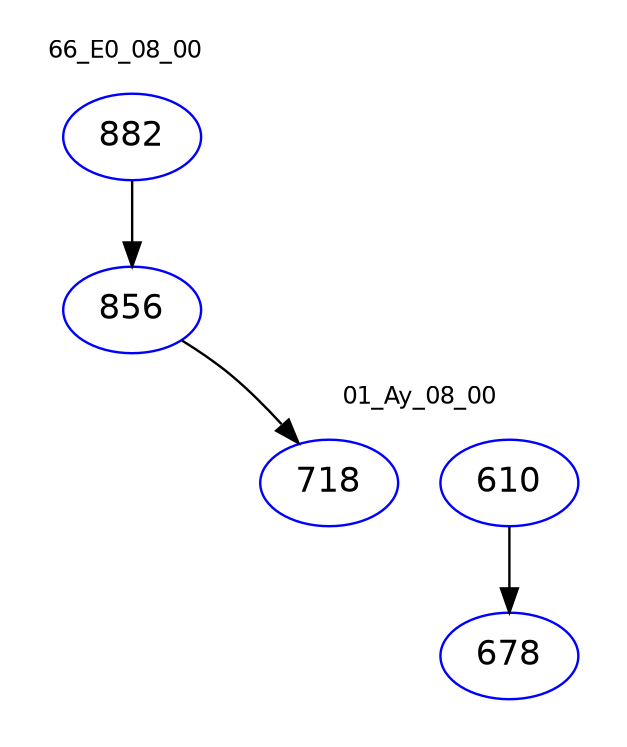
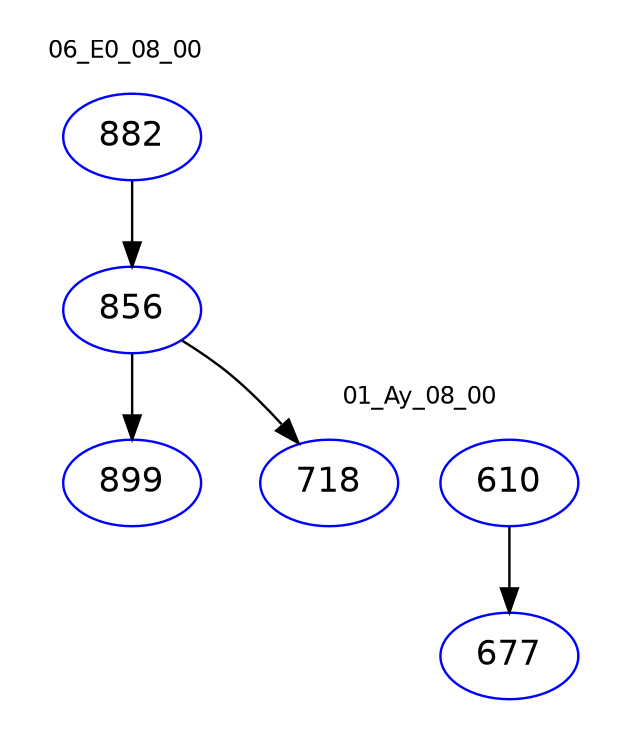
(125, 52) -> (125, 52)
none -> (132, 483)
(509, 656) -> (509, 656)
